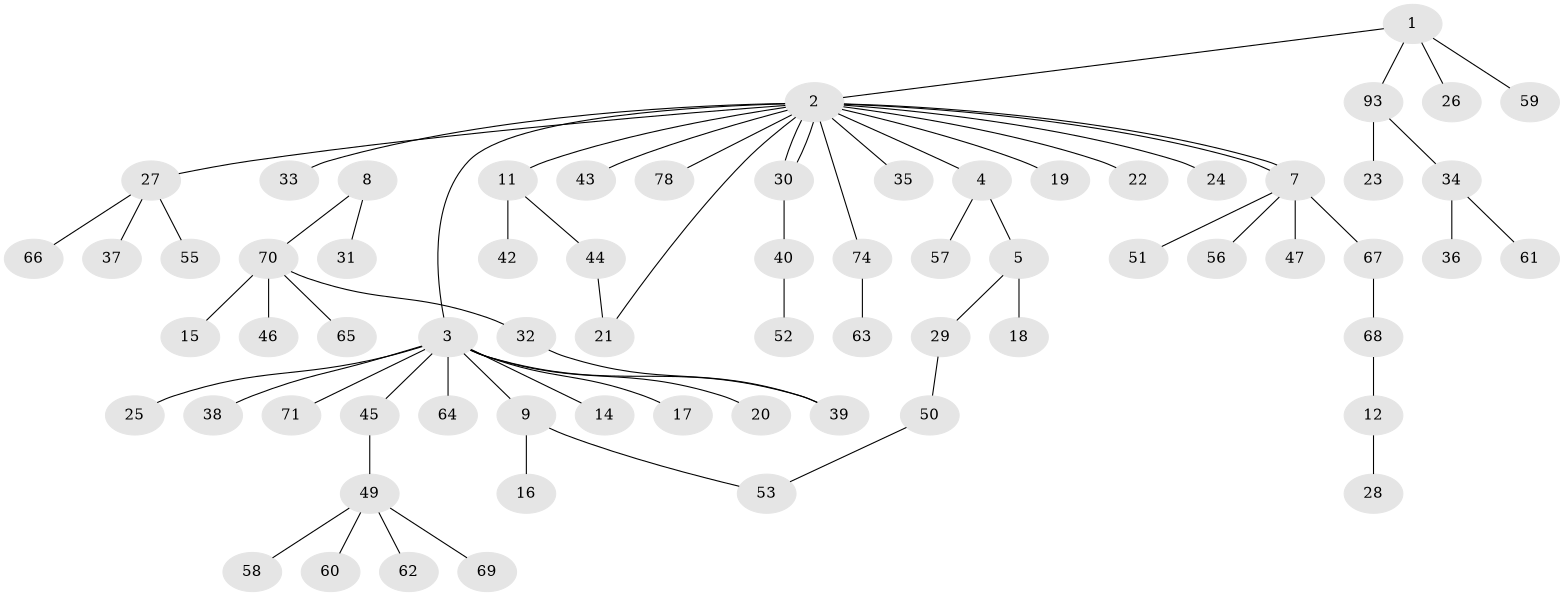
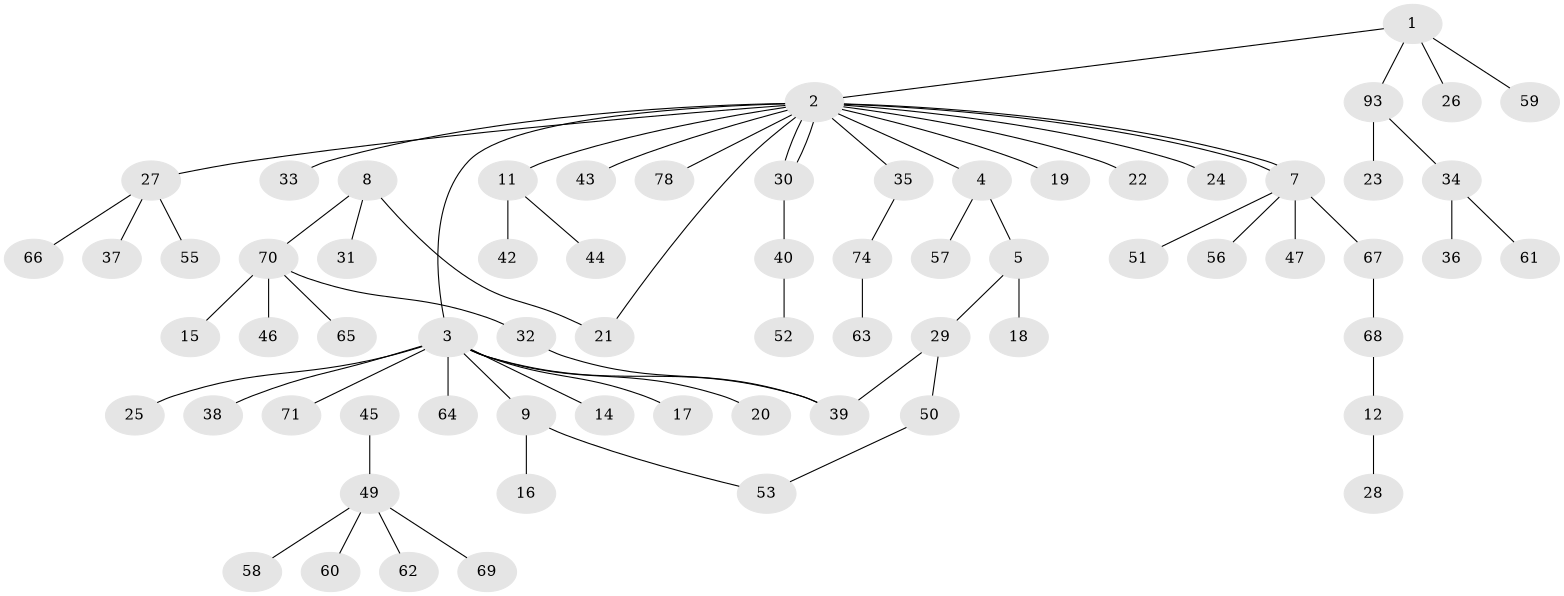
(838, 181) -> (883, 220)
(600, 298) -> (470, 279)
(409, 376) -> none
none -> (890, 376)
